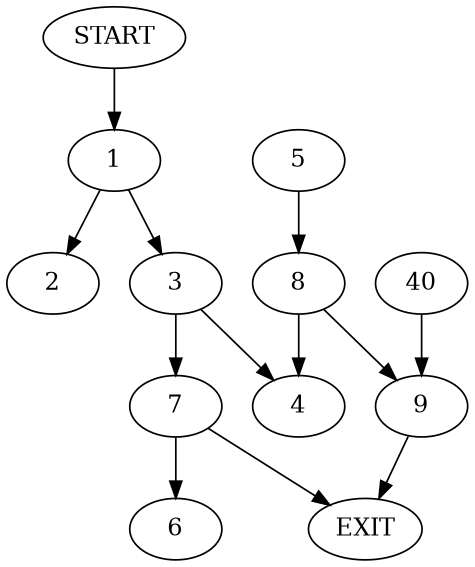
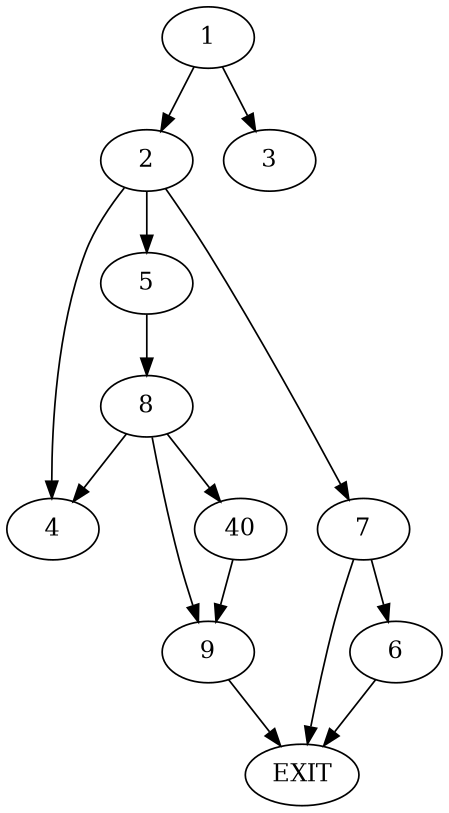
(114, 38) -> none
none -> (147, 214)
(176, 336) -> (257, 334)
(231, 339) -> (65, 328)
none -> (188, 461)
none -> (355, 706)
